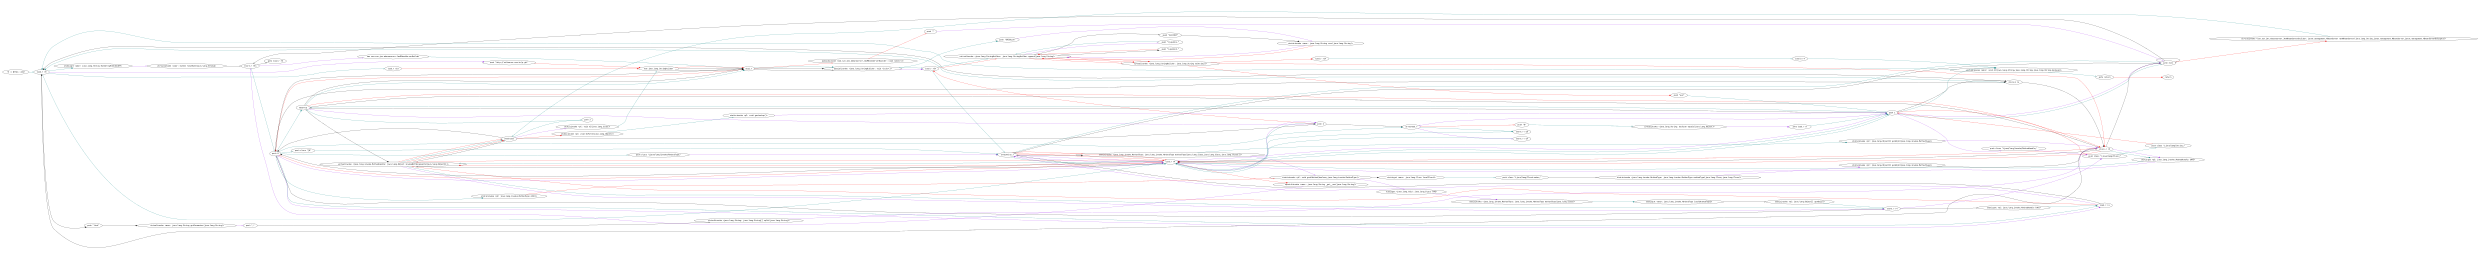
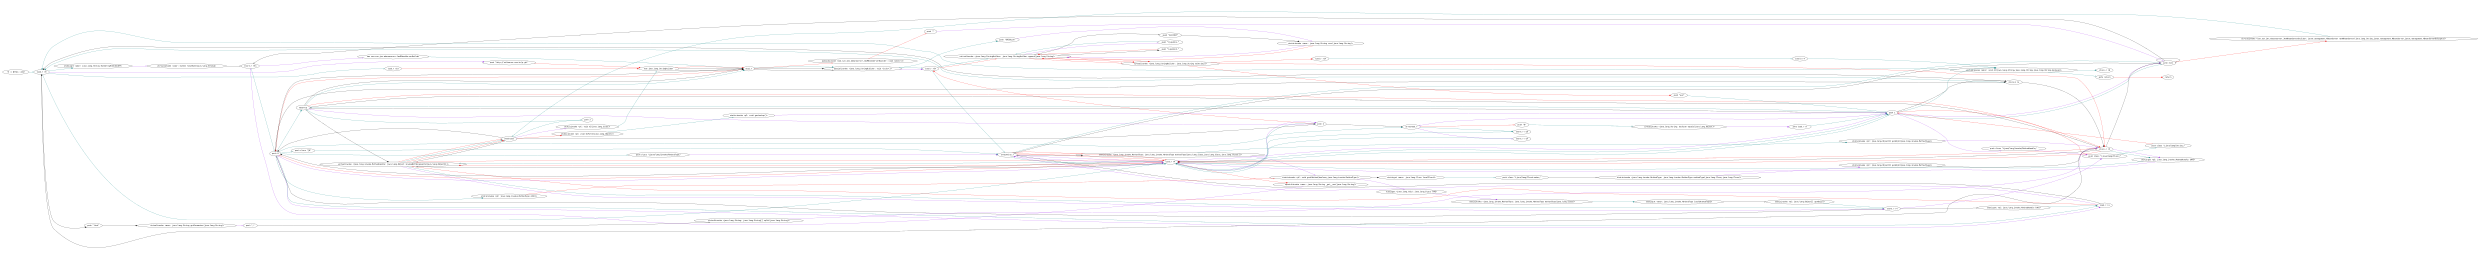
(275, 61) -> none
none -> (2105, 70)
